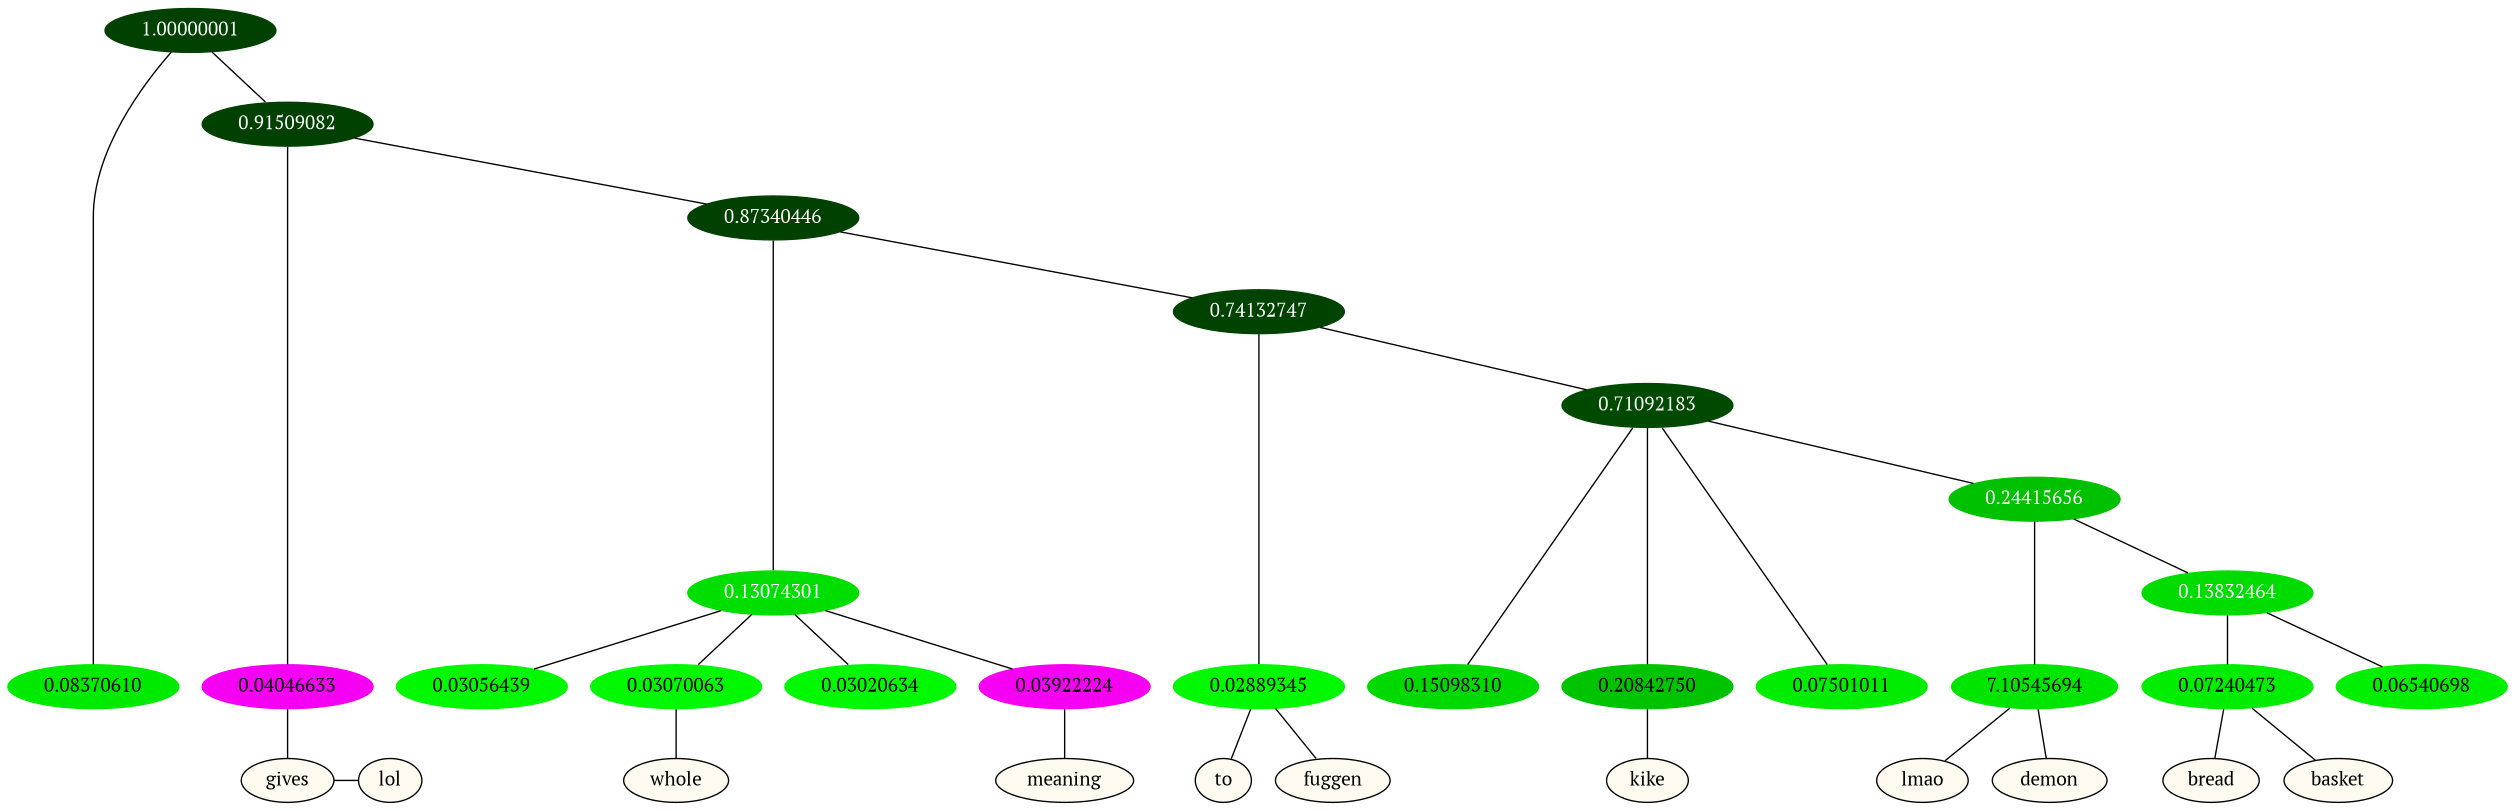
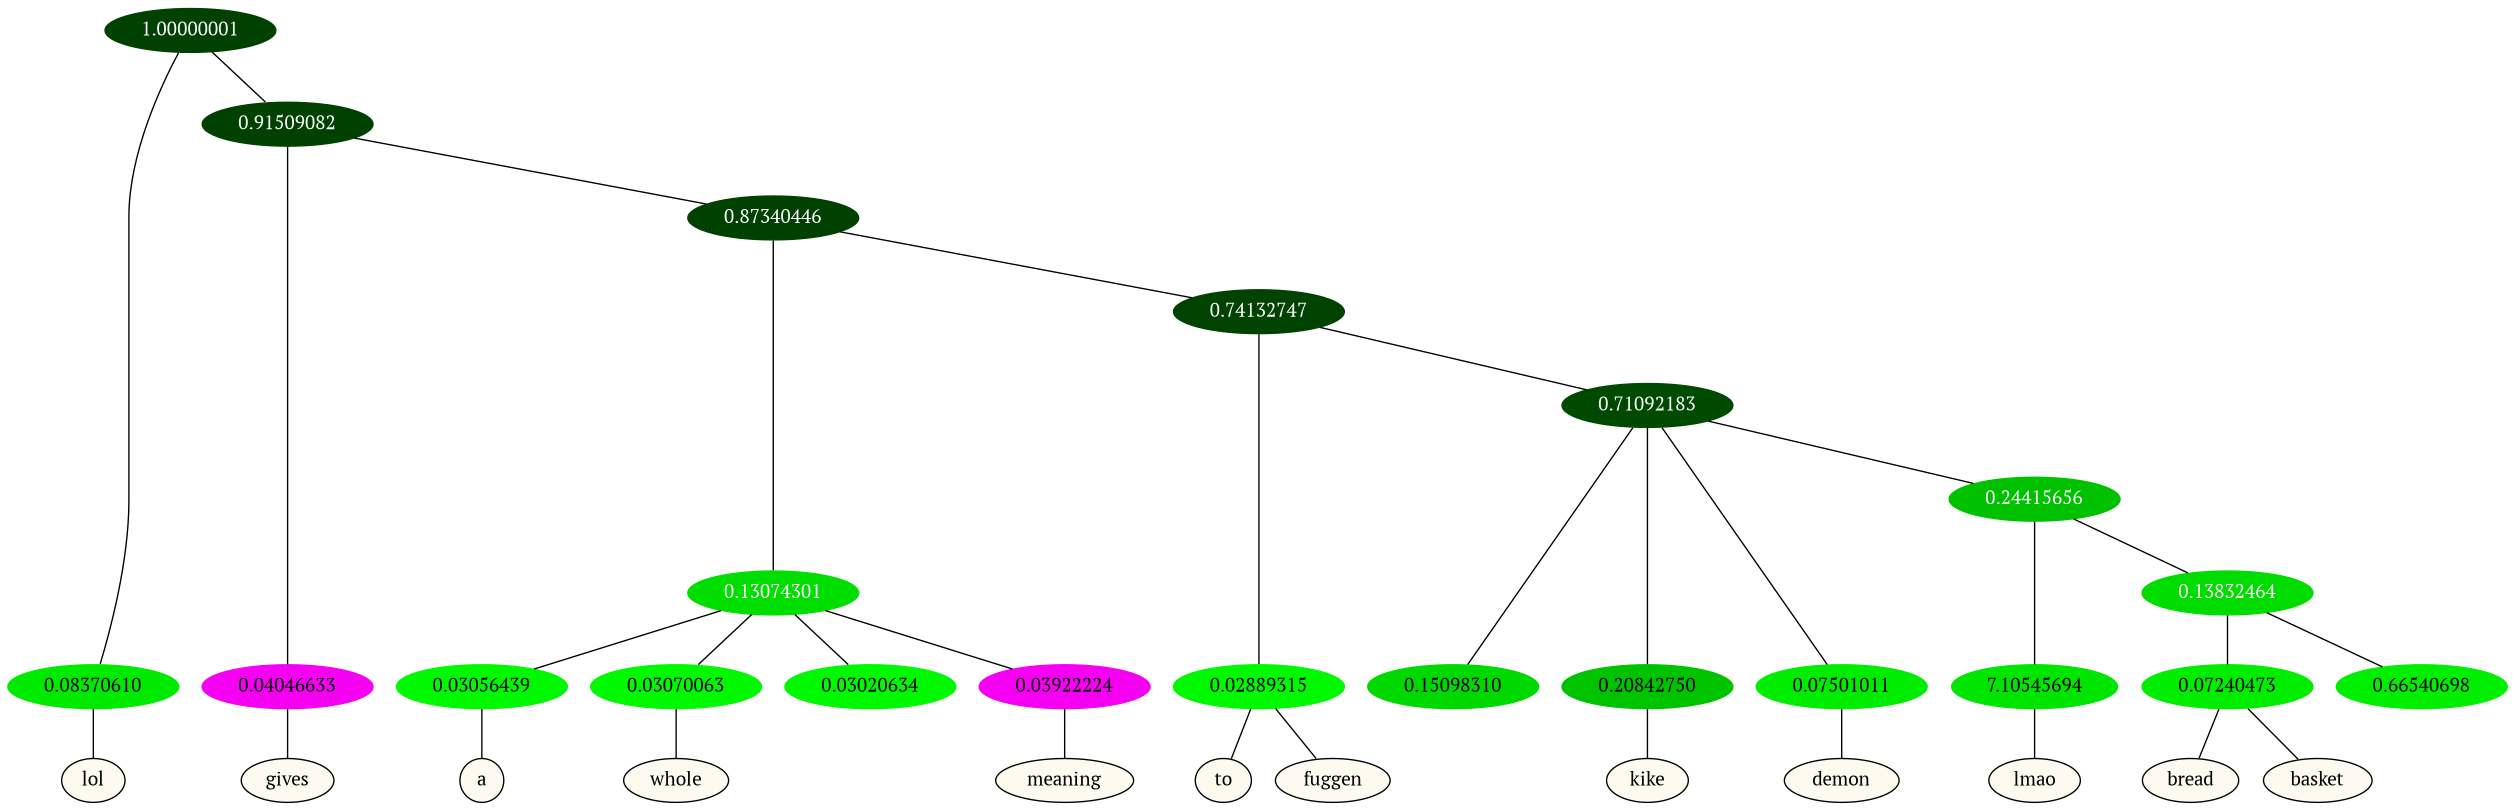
(1259, 687) -> (1259, 687)
(2422, 687) -> (2422, 687)
(2042, 734) -> (1842, 734)
(346, 780) -> (93, 734)
none -> (482, 780)
